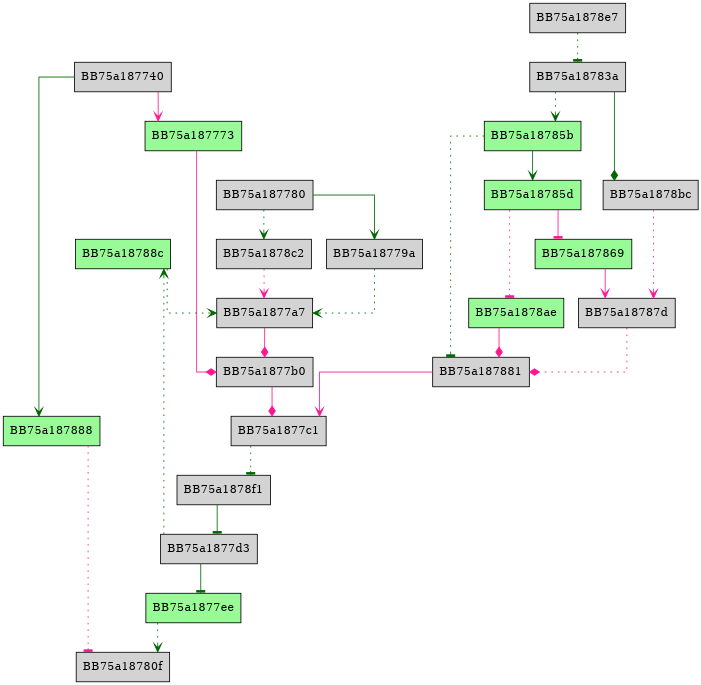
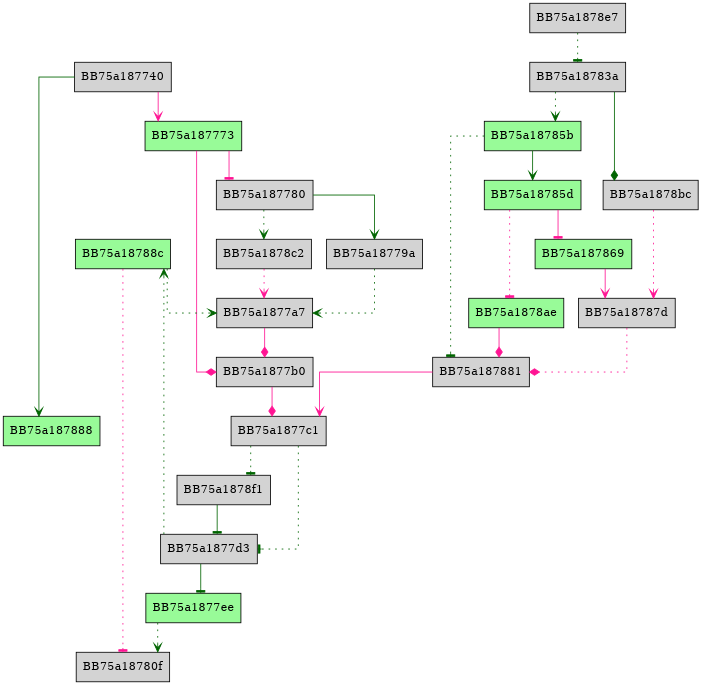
none -> (229, 163)
none -> (298, 516)
(88, 547) -> (123, 458)
